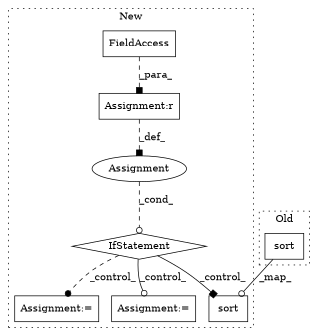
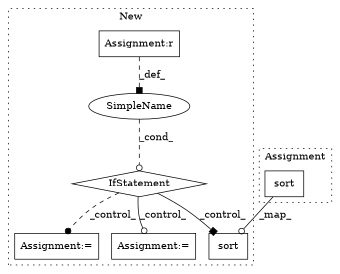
(139, 44) -> none
(139, 169) -> (139, 106)
(284, 219) -> (295, 157)
